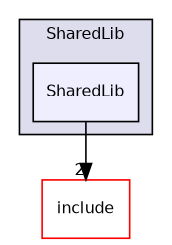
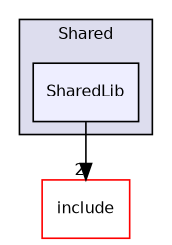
(86, 35) -> (86, 35)
